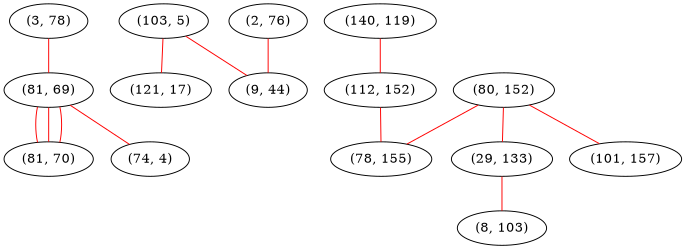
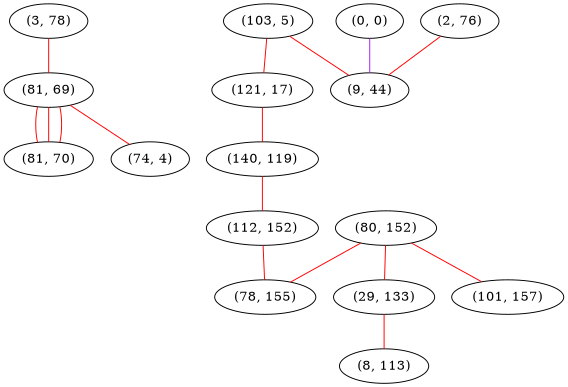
none -> (370, 21)
none -> (262, 125)
(502, 228) -> (384, 366)
